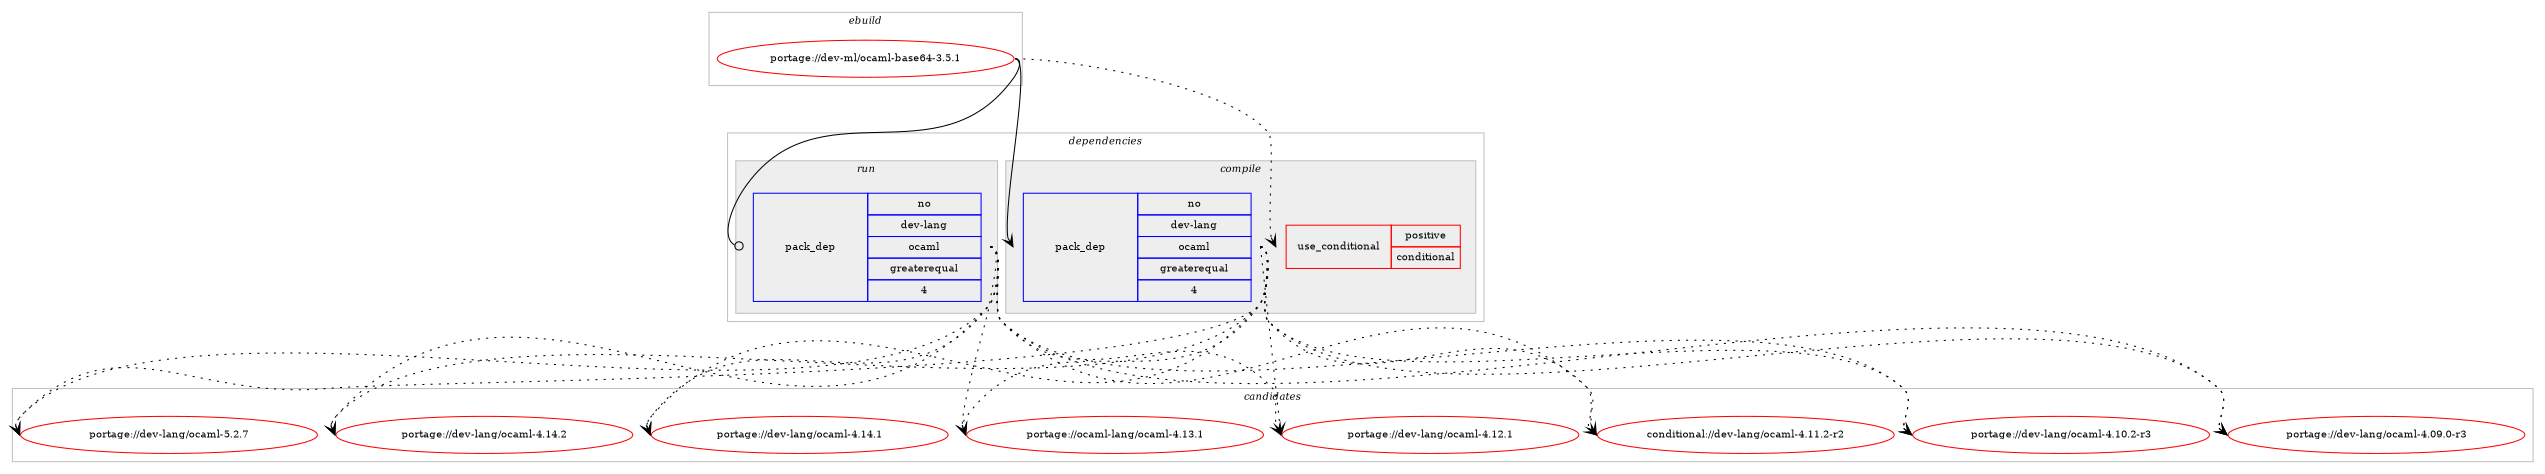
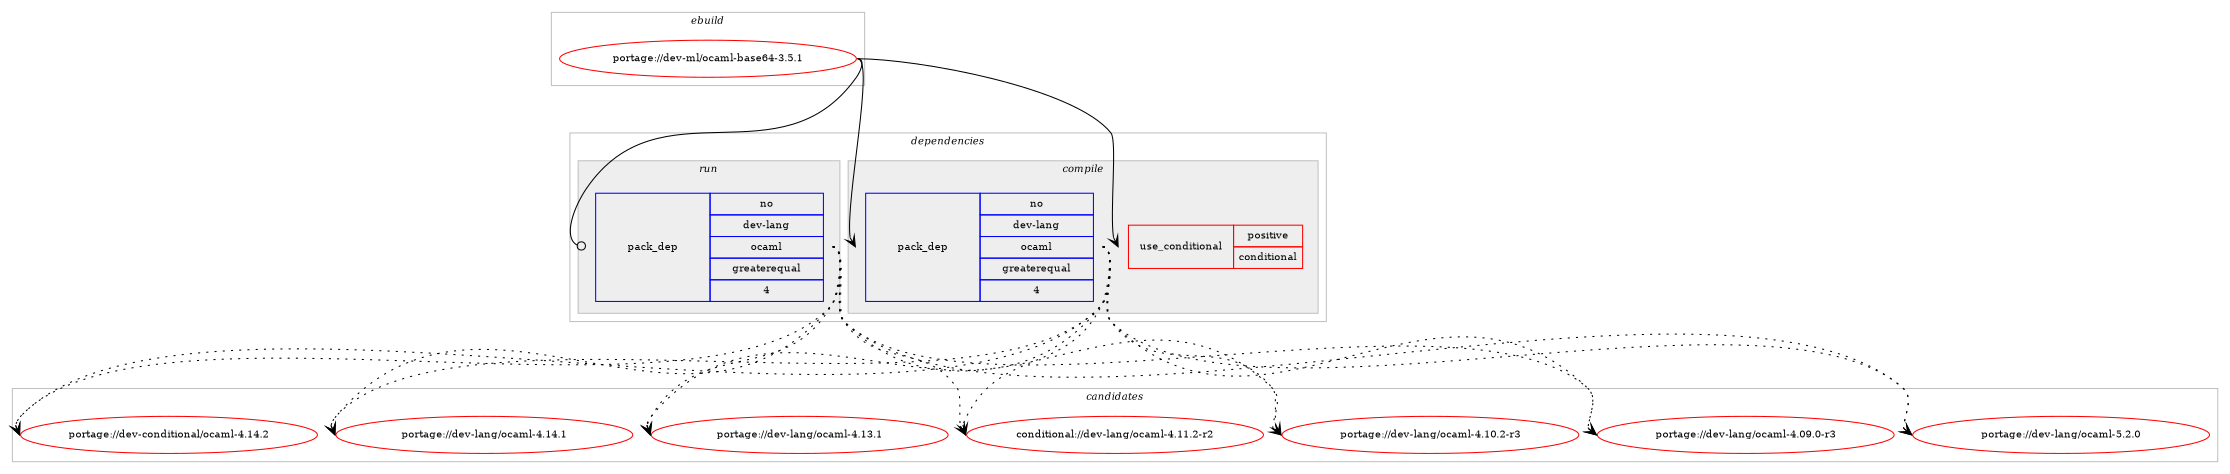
(1198, 93) -> (1040, 93)
(169, 435) -> (2061, 435)
(484, 435) -> (169, 435)
(1115, 435) -> (800, 435)
(1430, 435) -> none
